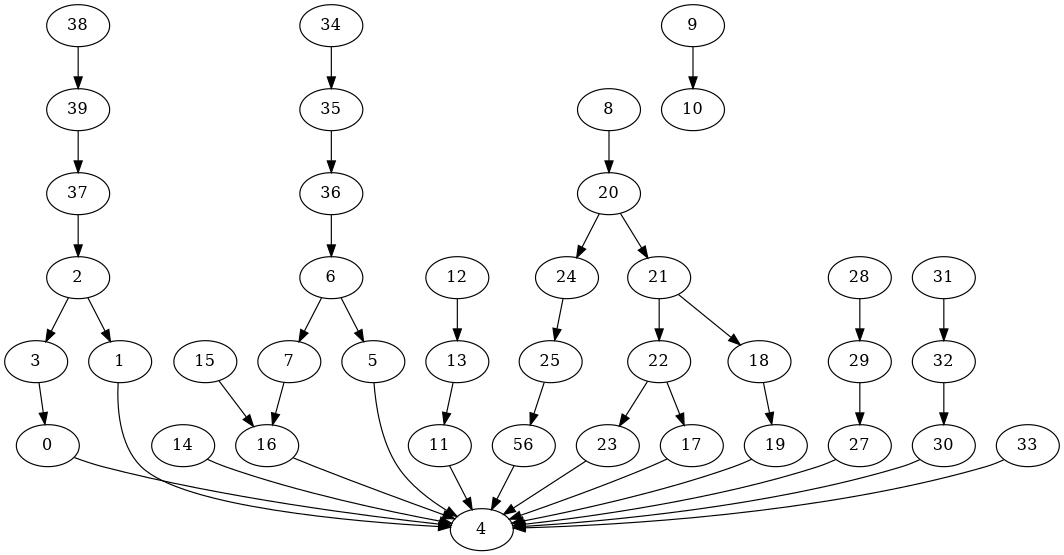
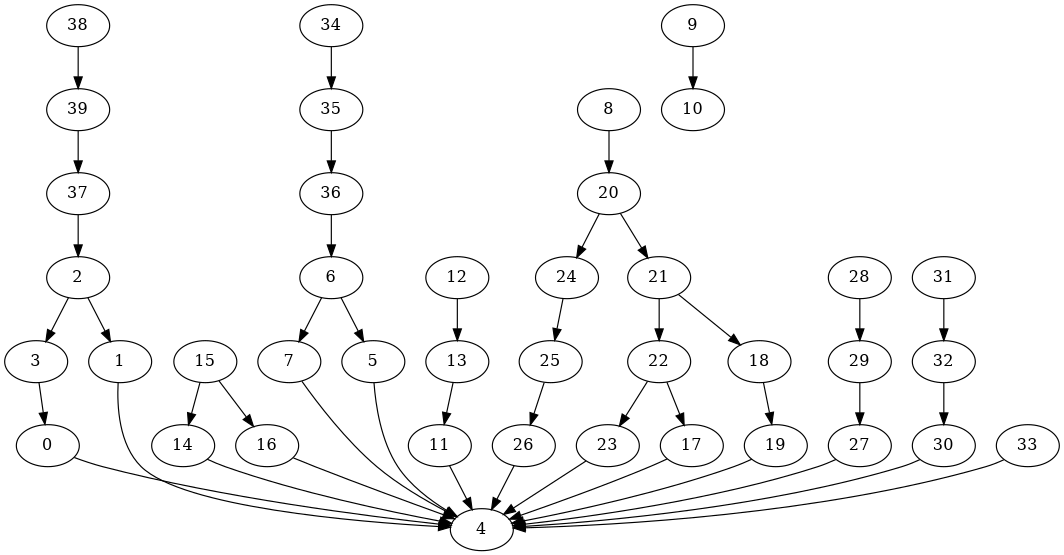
none -> (196, 398)
(280, 398) -> (365, 456)
(524, 446) -> (524, 446)
